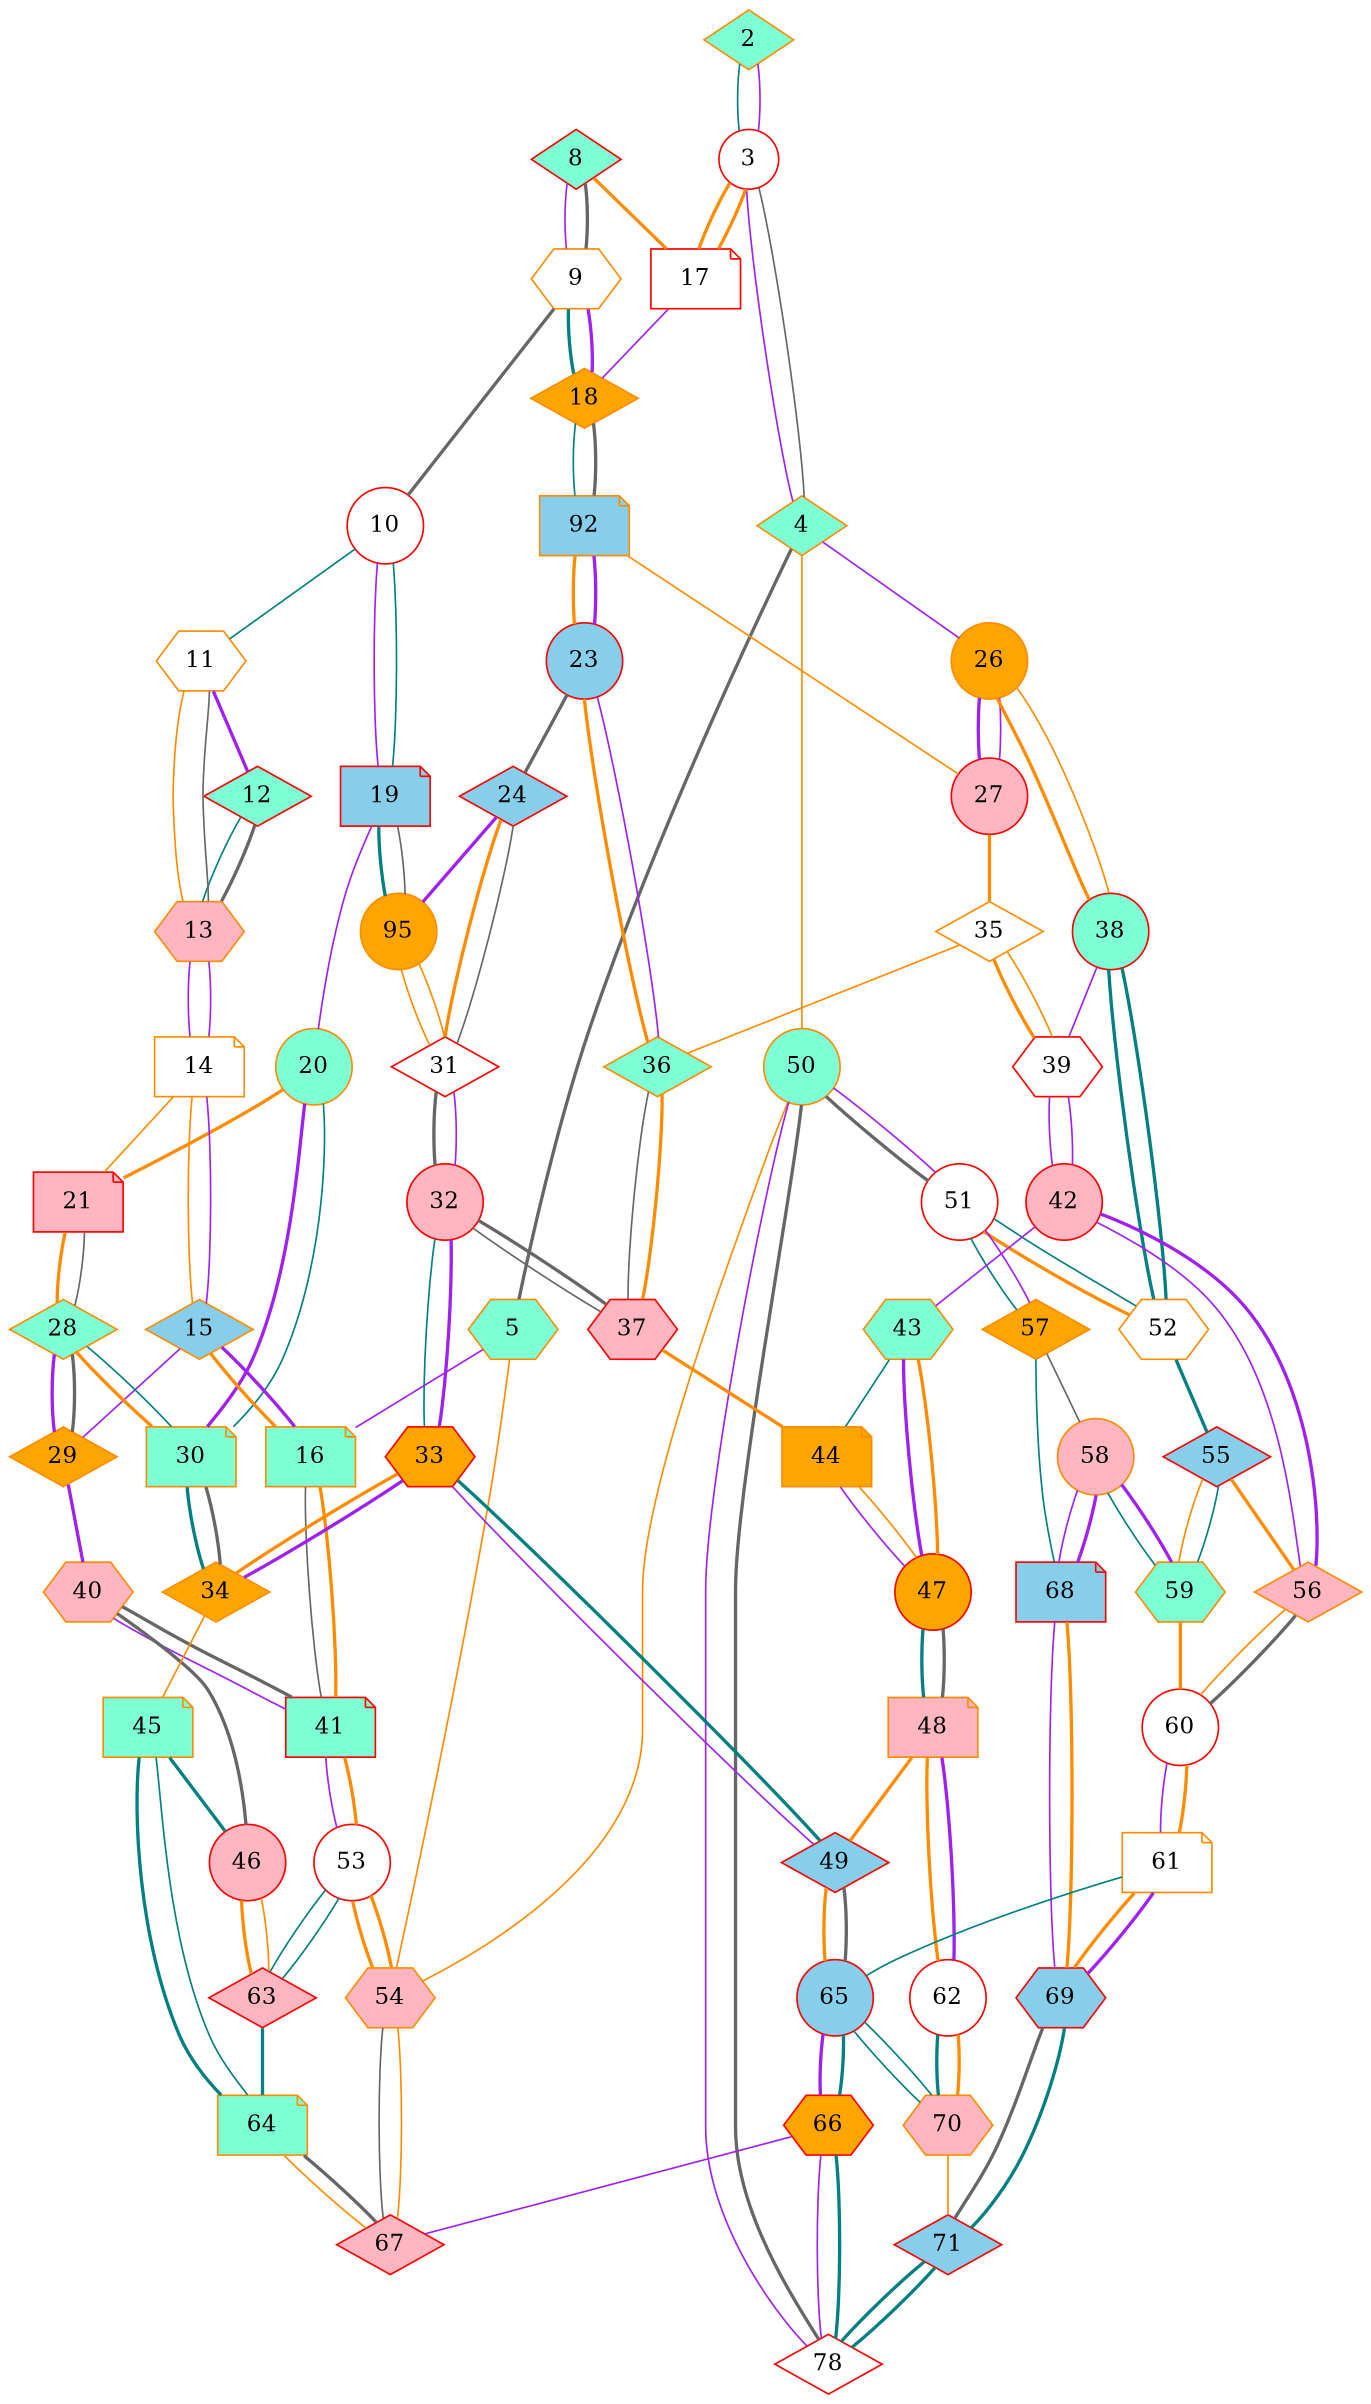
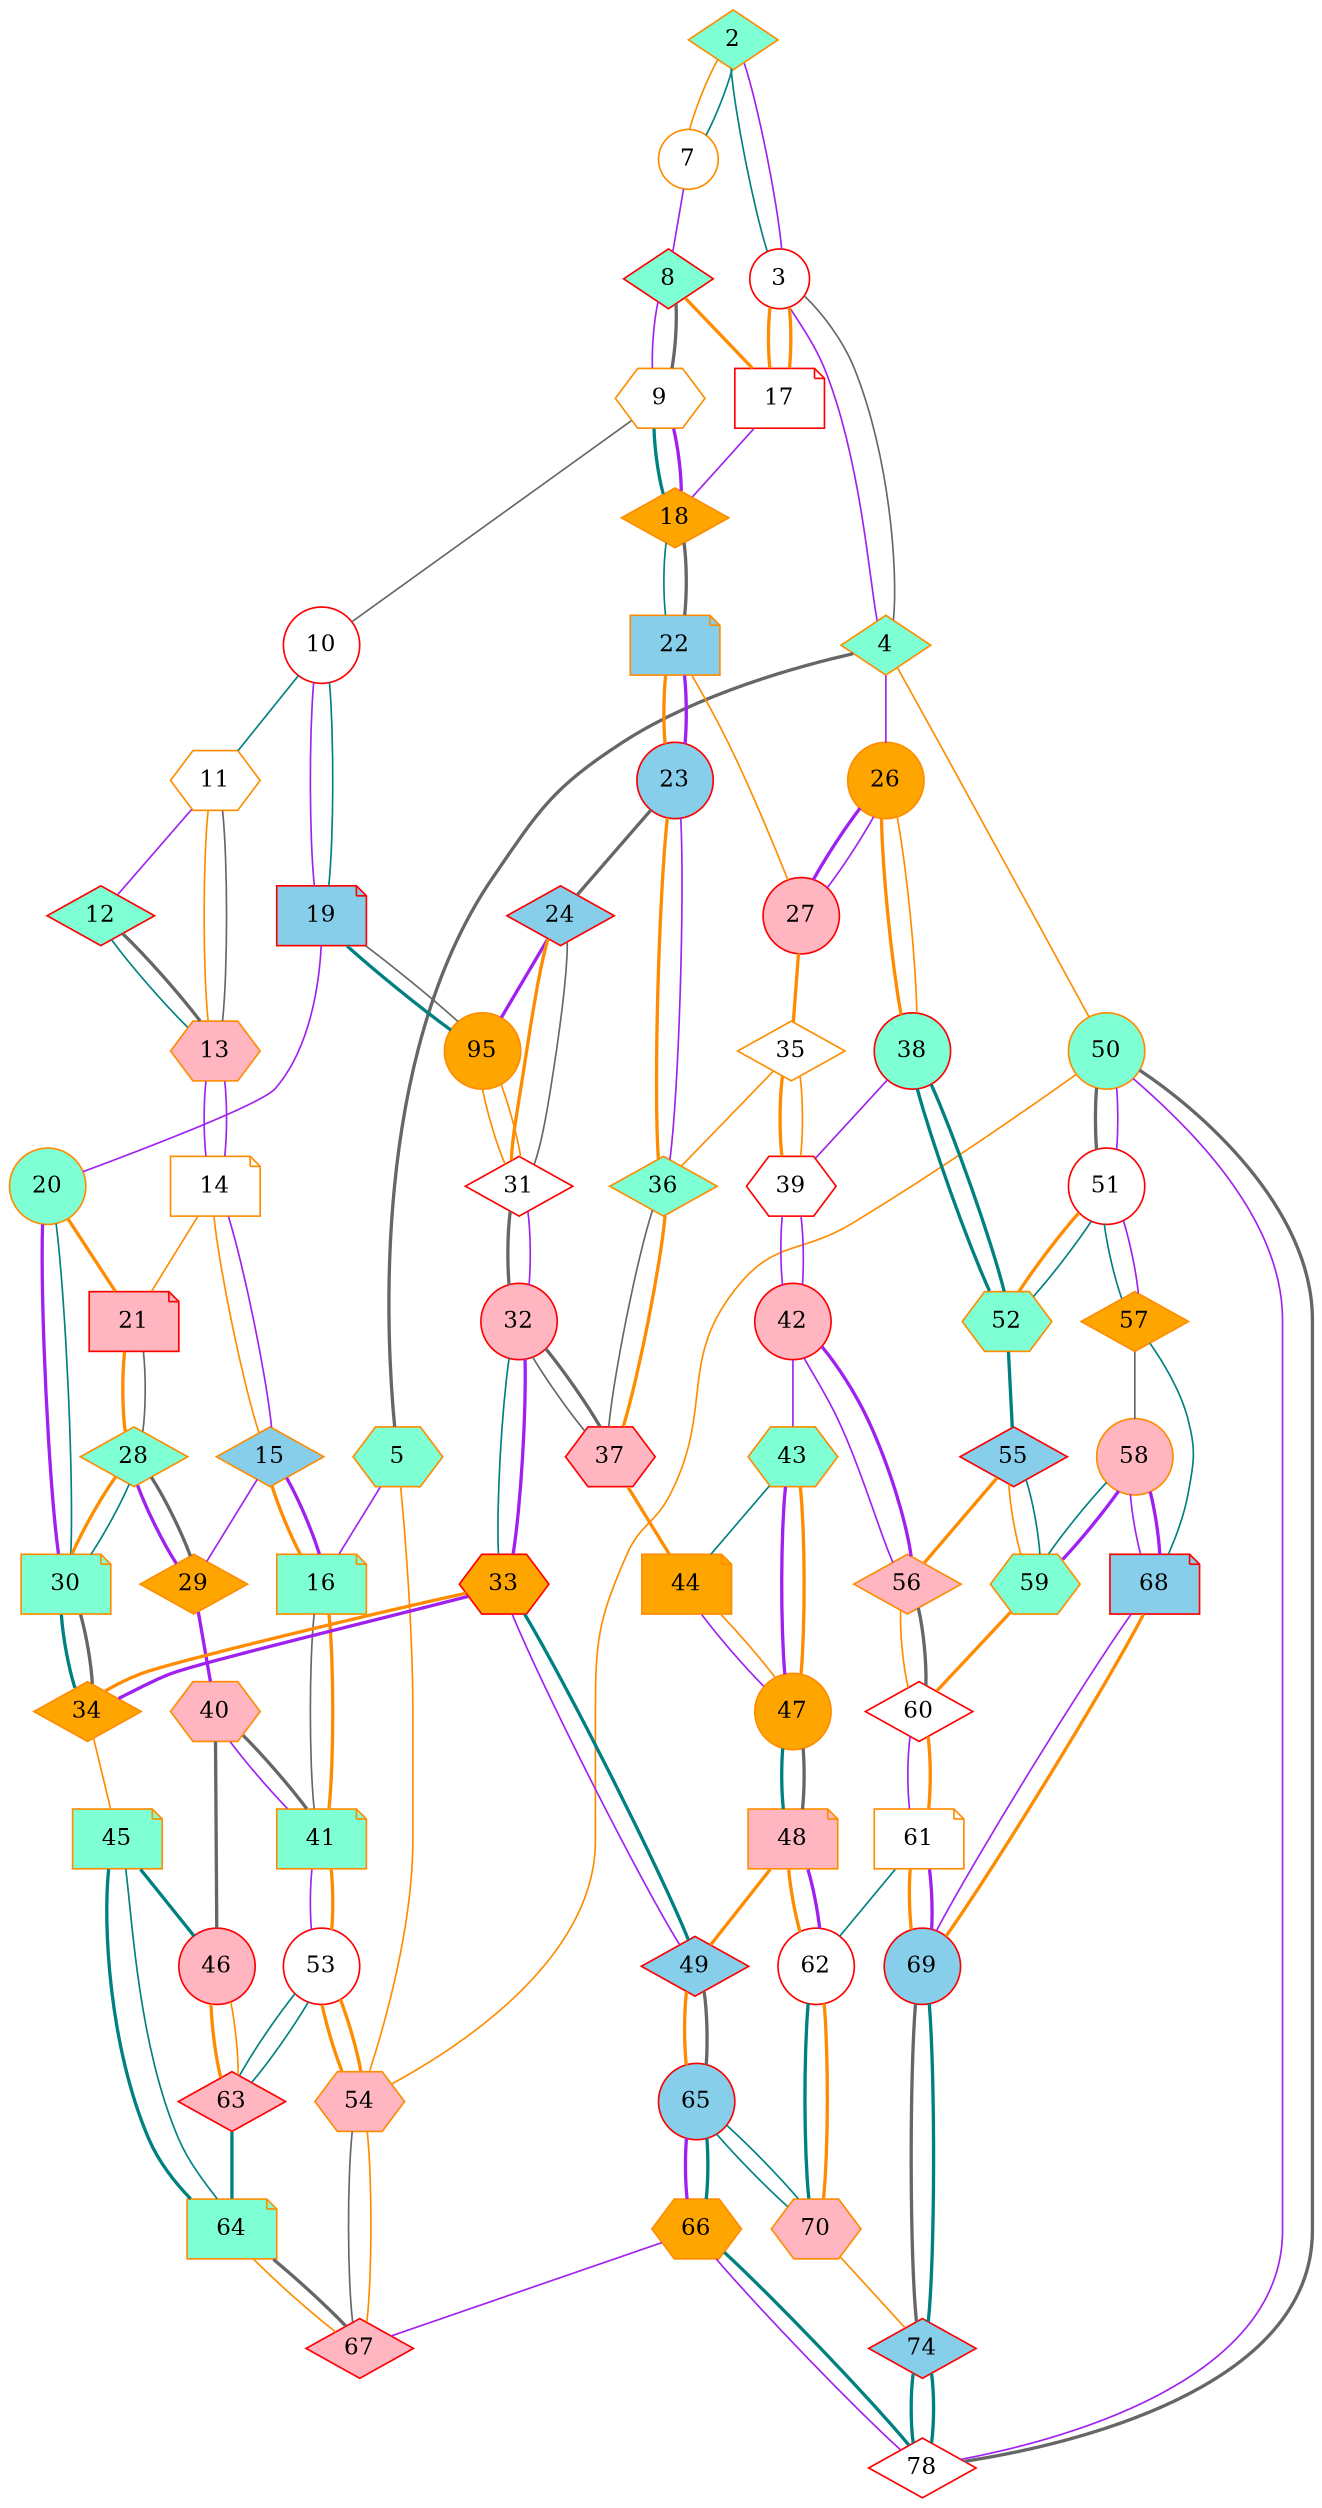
none -> (688, 159)
(481, 402) -> (492, 521)
(585, 526) -> (675, 645)
(231, 732) -> (155, 852)
(1164, 1329) -> (1007, 1322)
(933, 1592) -> (793, 1712)
(331, 1727) -> (322, 1839)
(1180, 1727) -> (919, 1712)
(992, 1920) -> (867, 1903)
(1061, 1998) -> (922, 1966)
(828, 2125) -> (697, 2229)
(948, 2245) -> (922, 2349)
